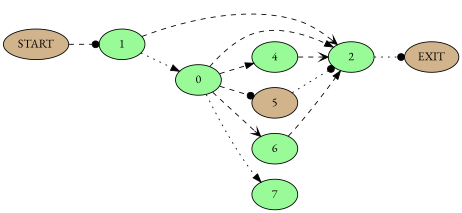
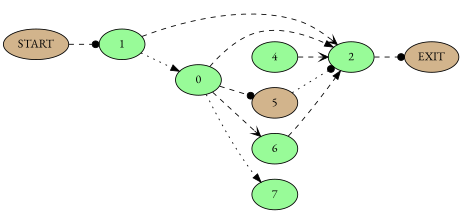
(386, 57) -> (386, 57)
(233, 70) -> none
